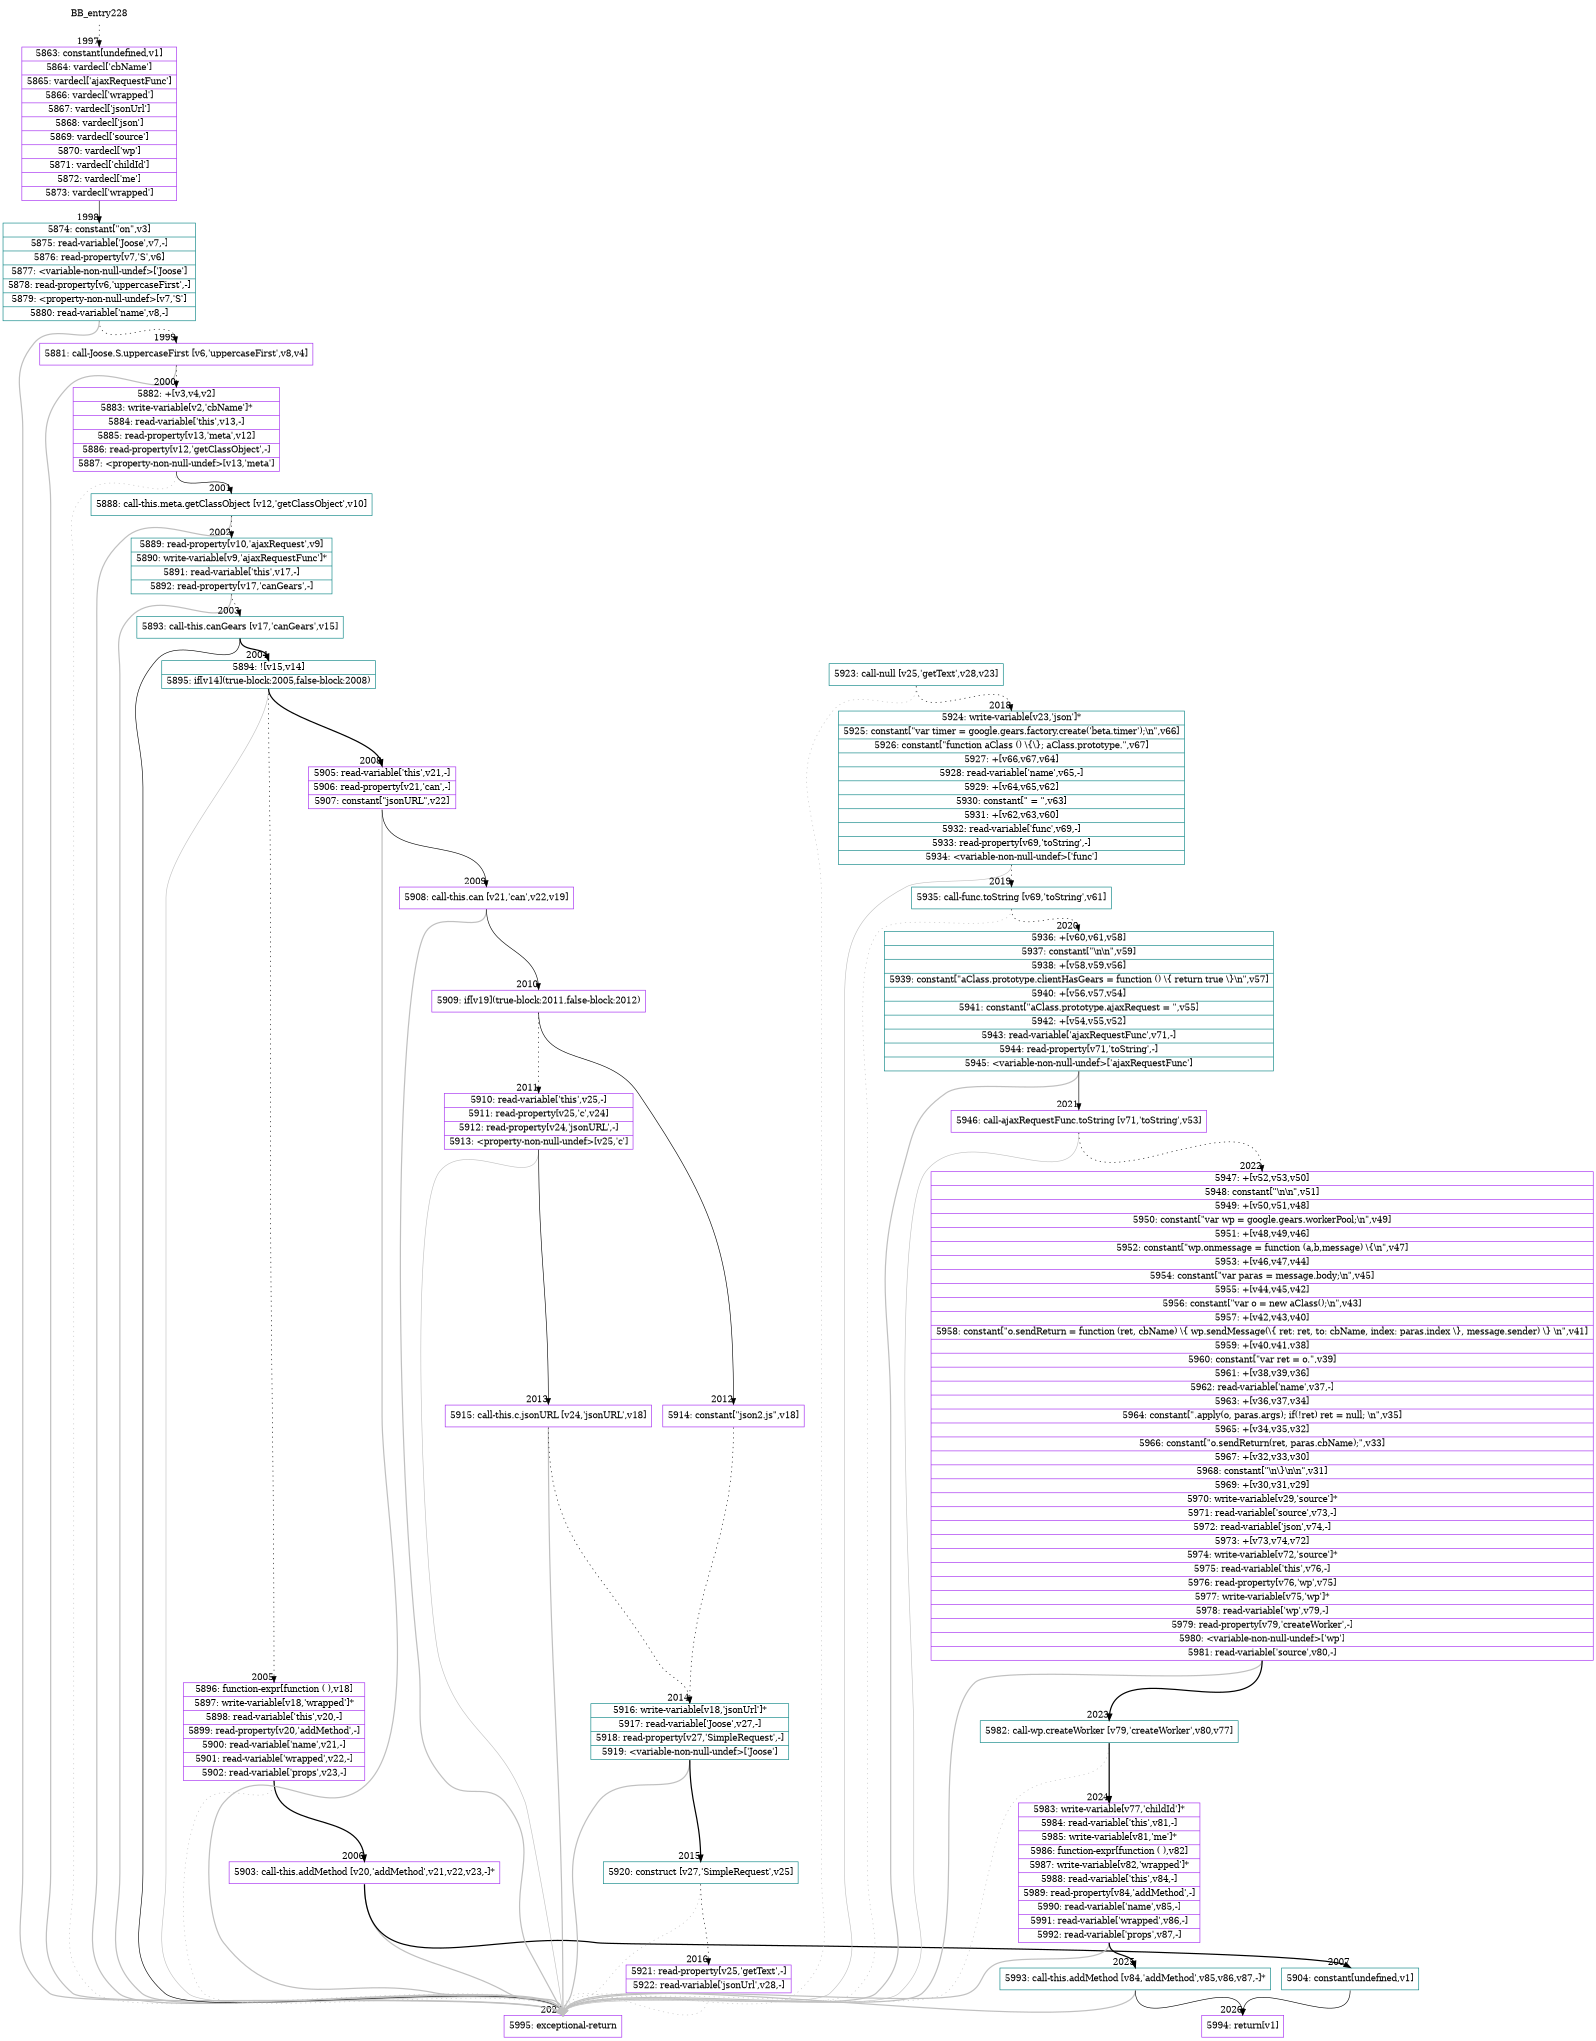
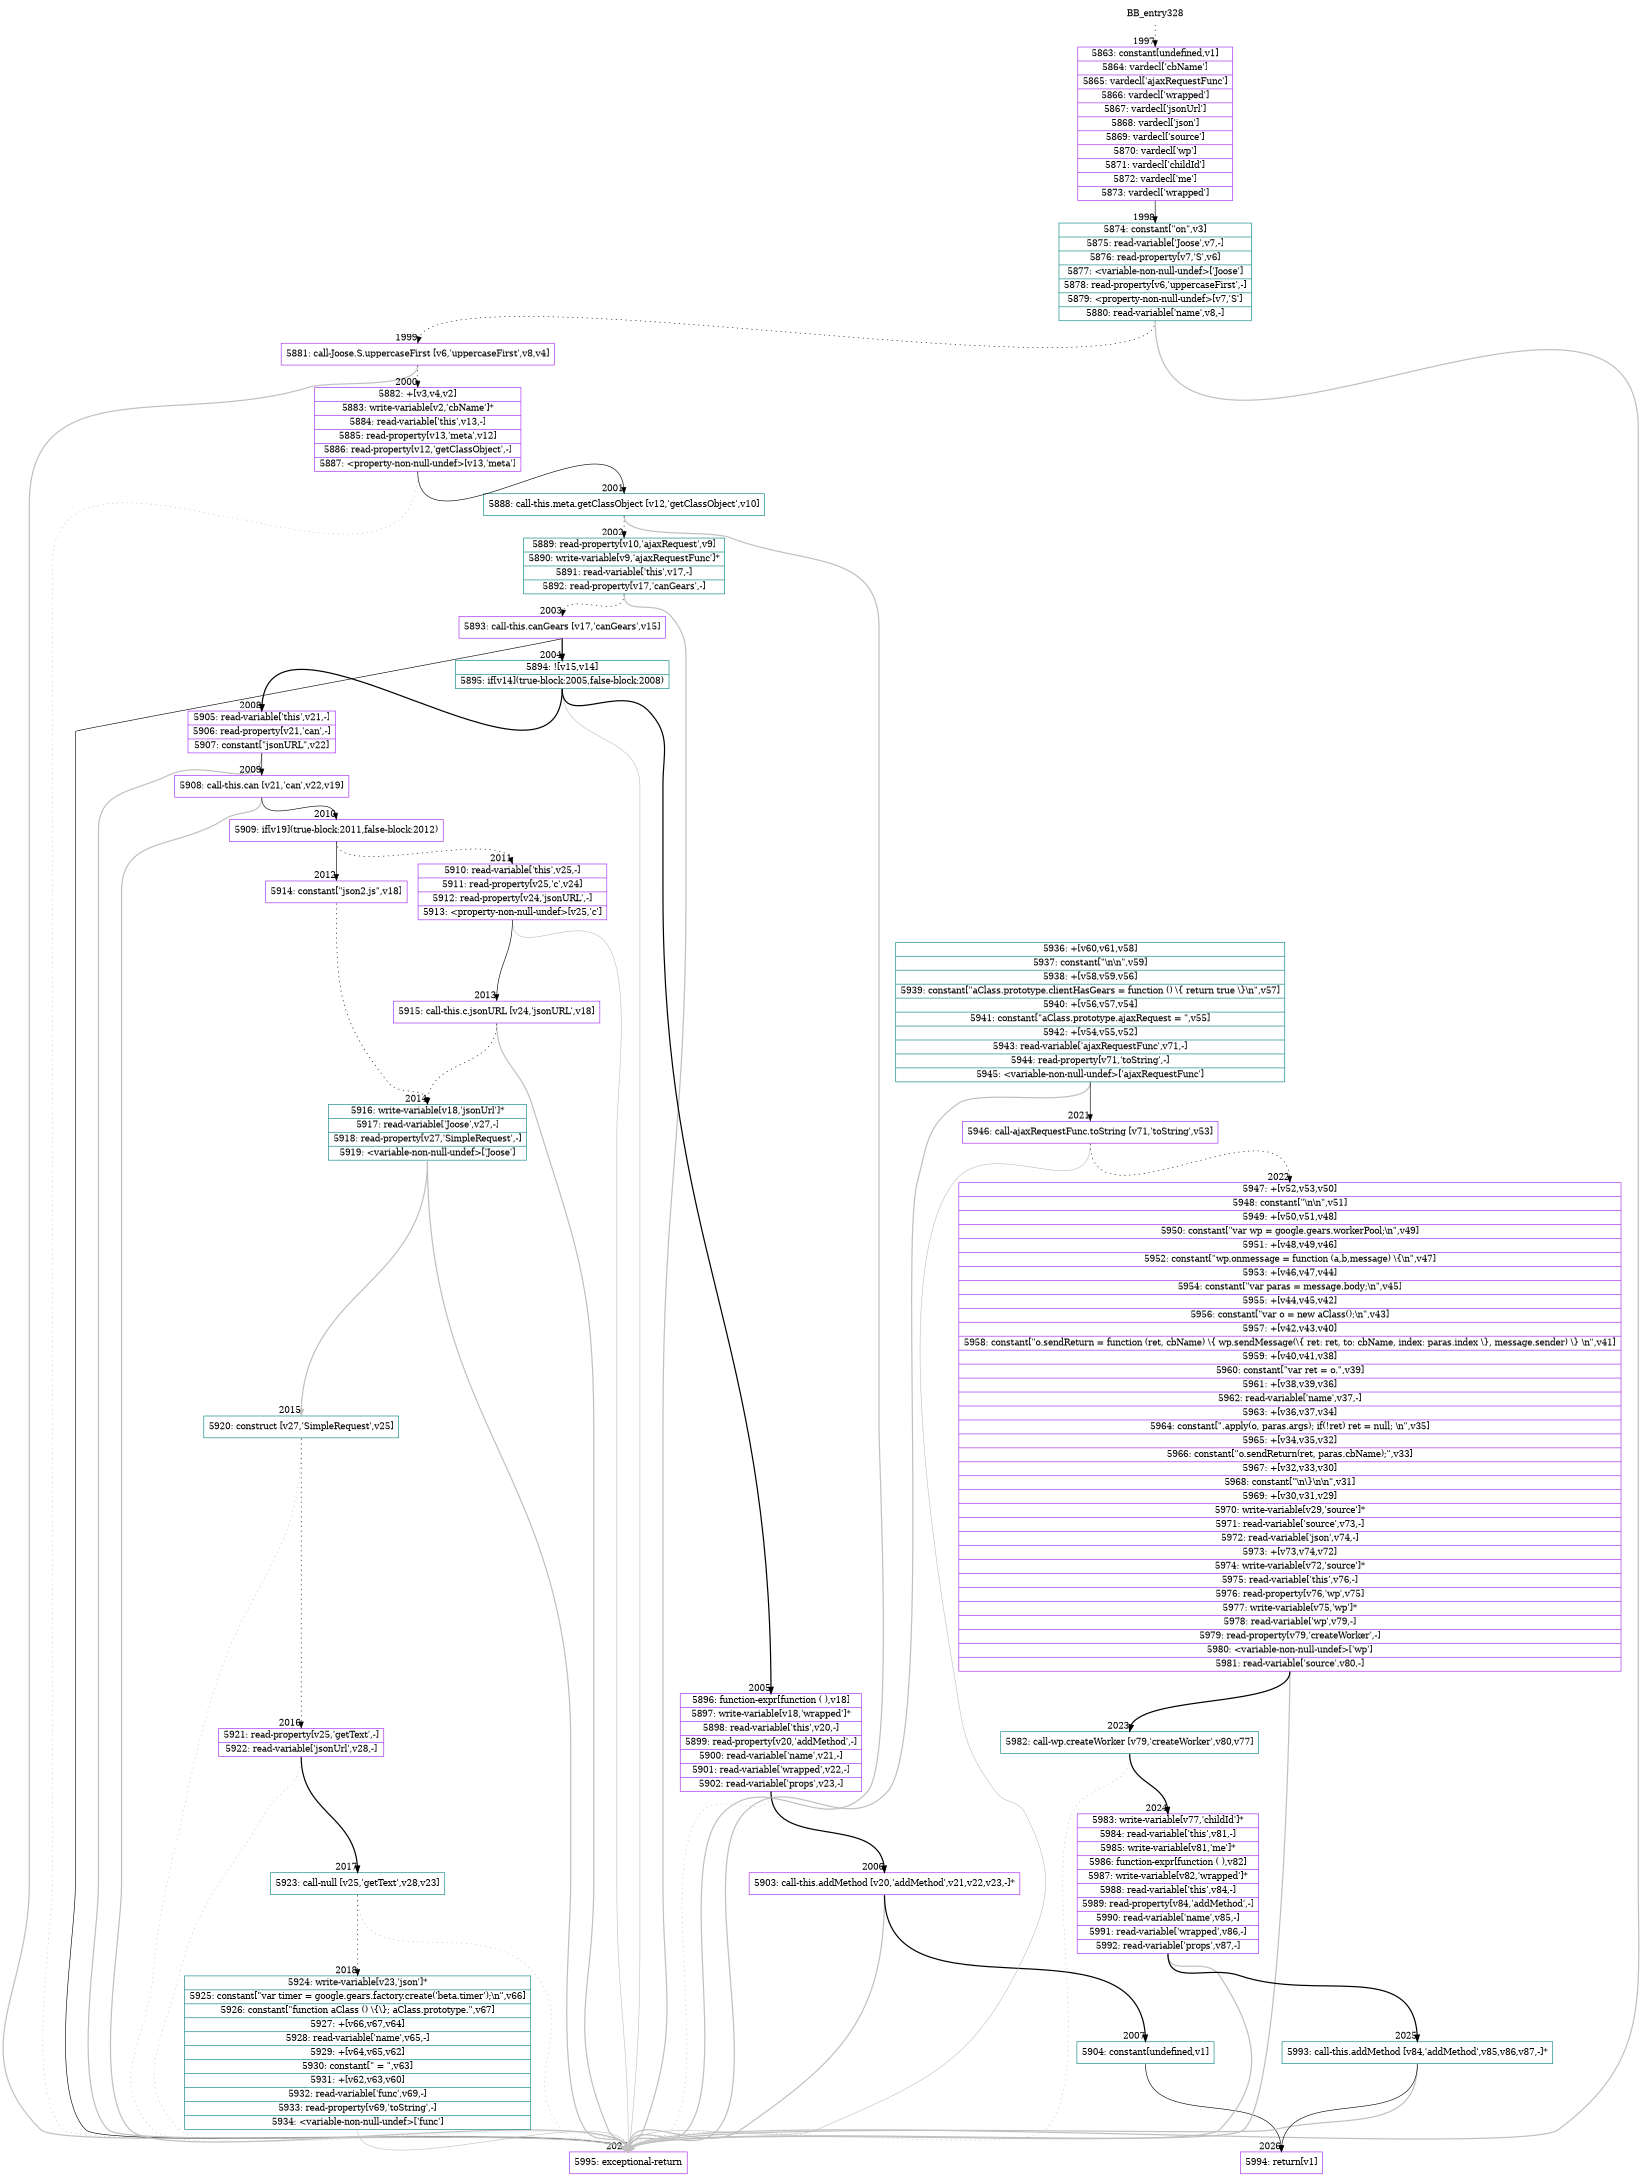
(99, 14) -> (1155, 14)
(240, 627) -> (562, 627)
(1011, 898) -> none
(271, 1183) -> (686, 1150)
(695, 1808) -> (366, 1286)
none -> (327, 1812)
